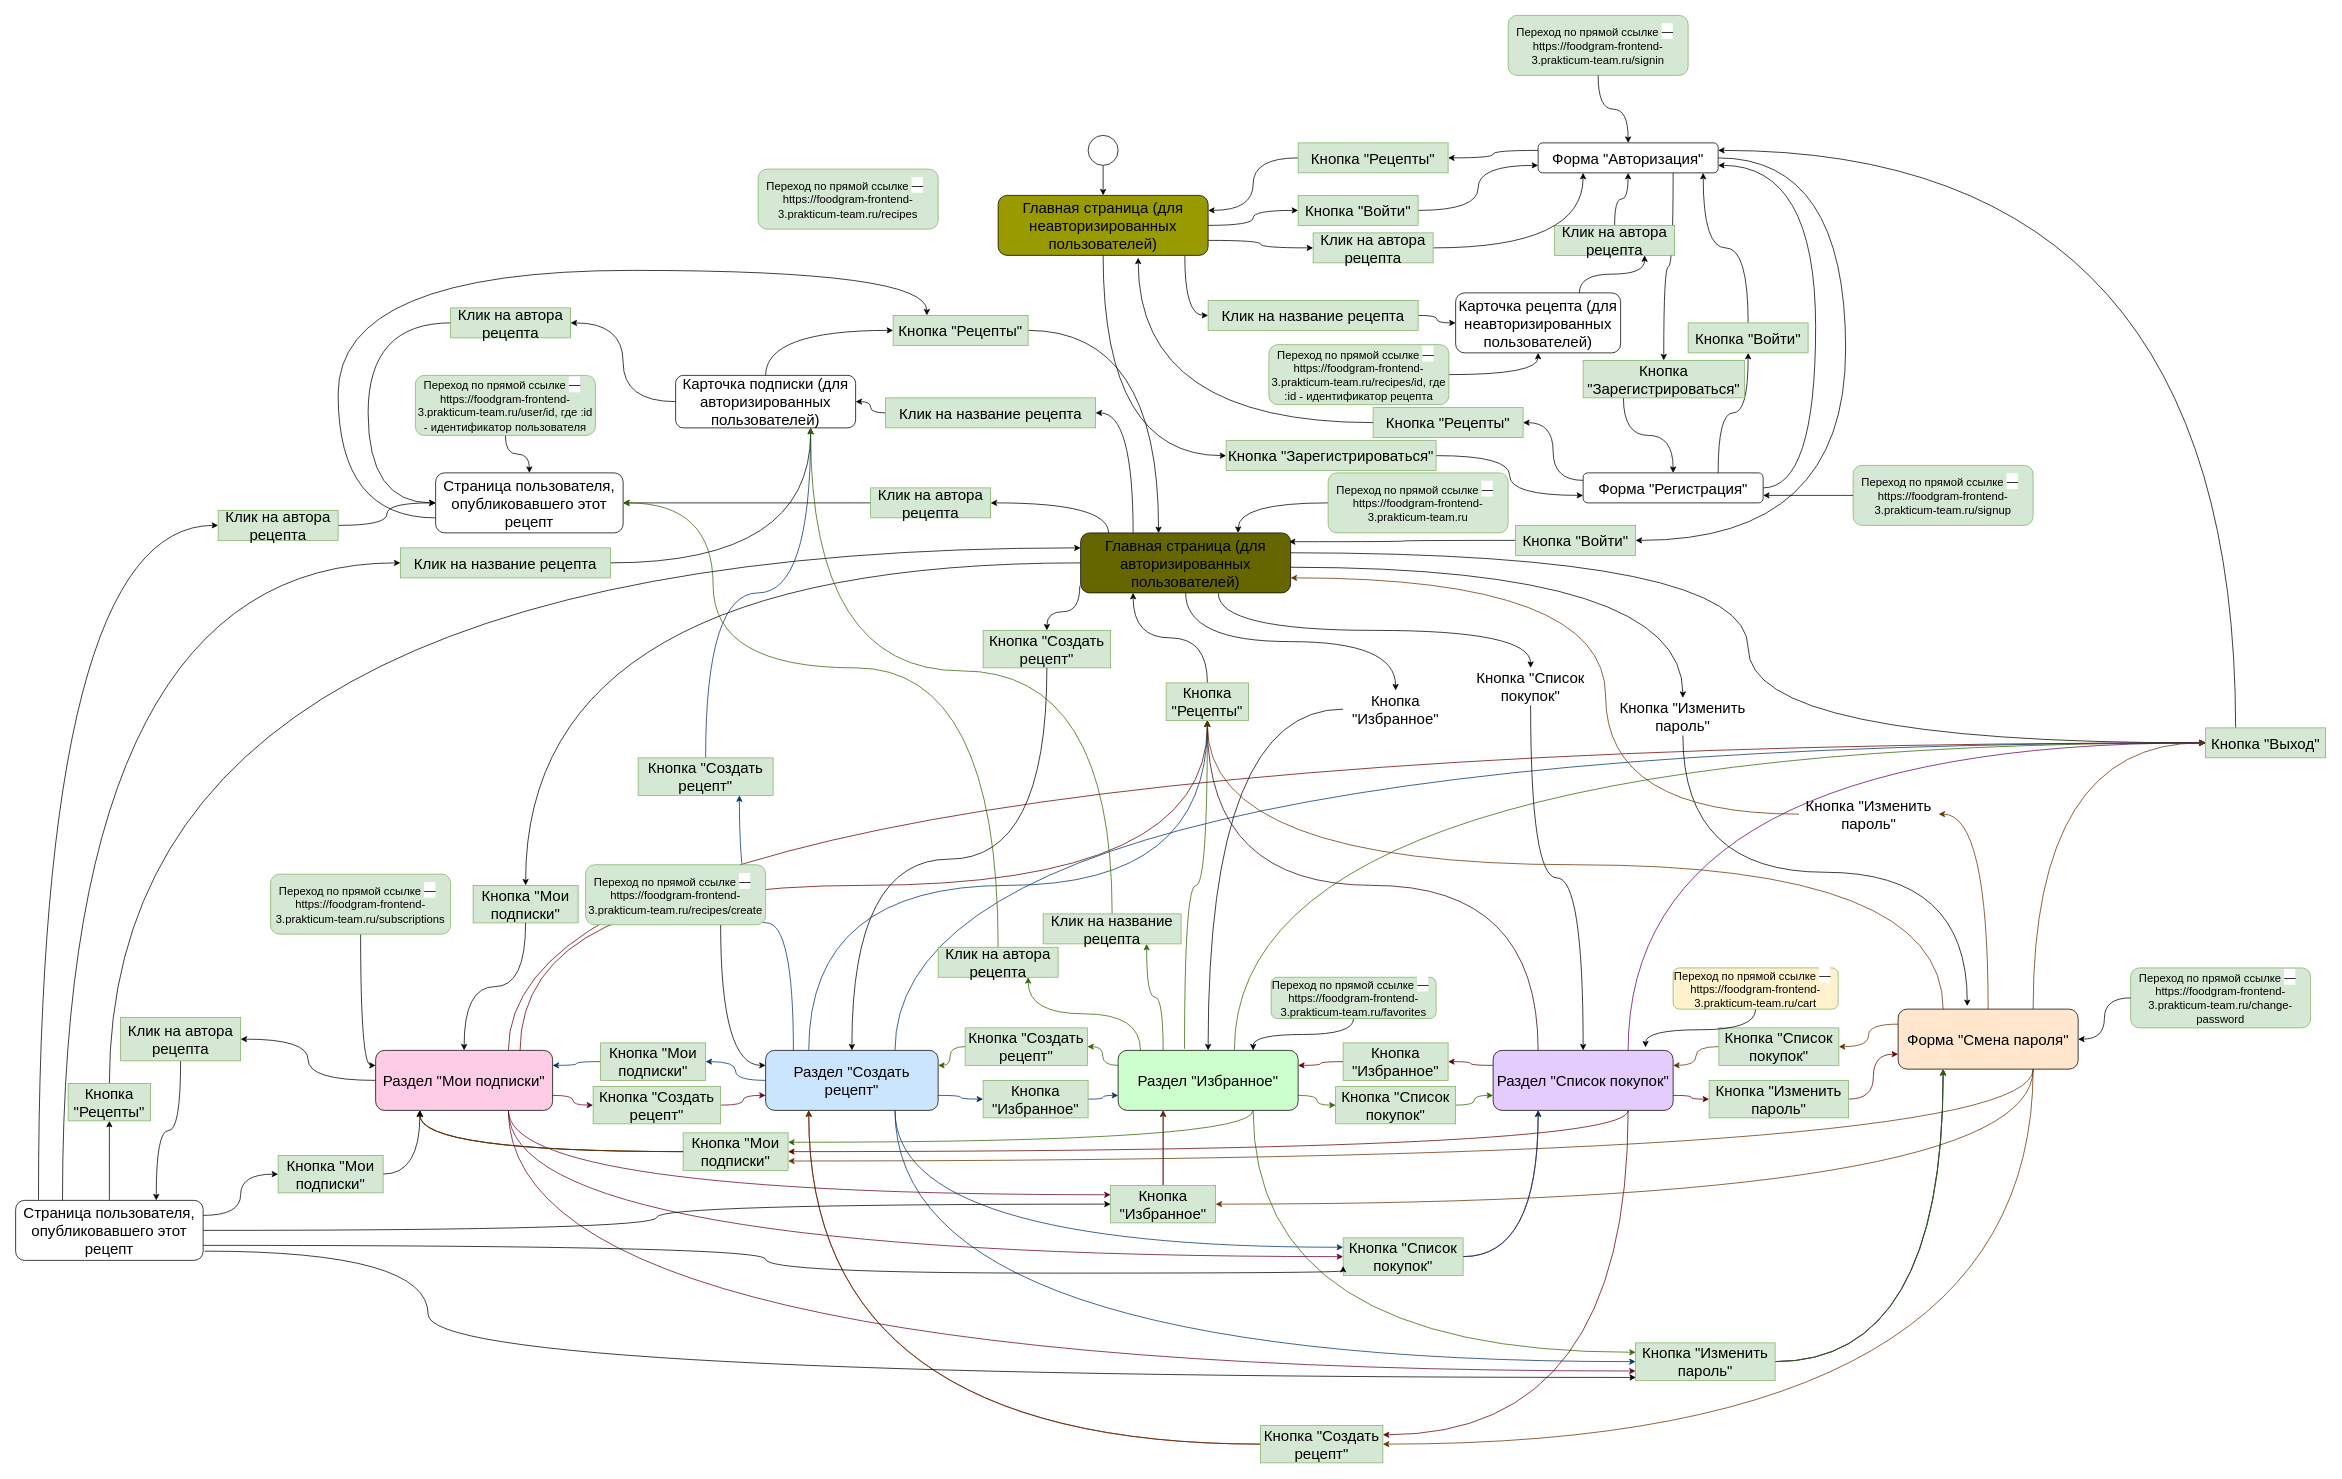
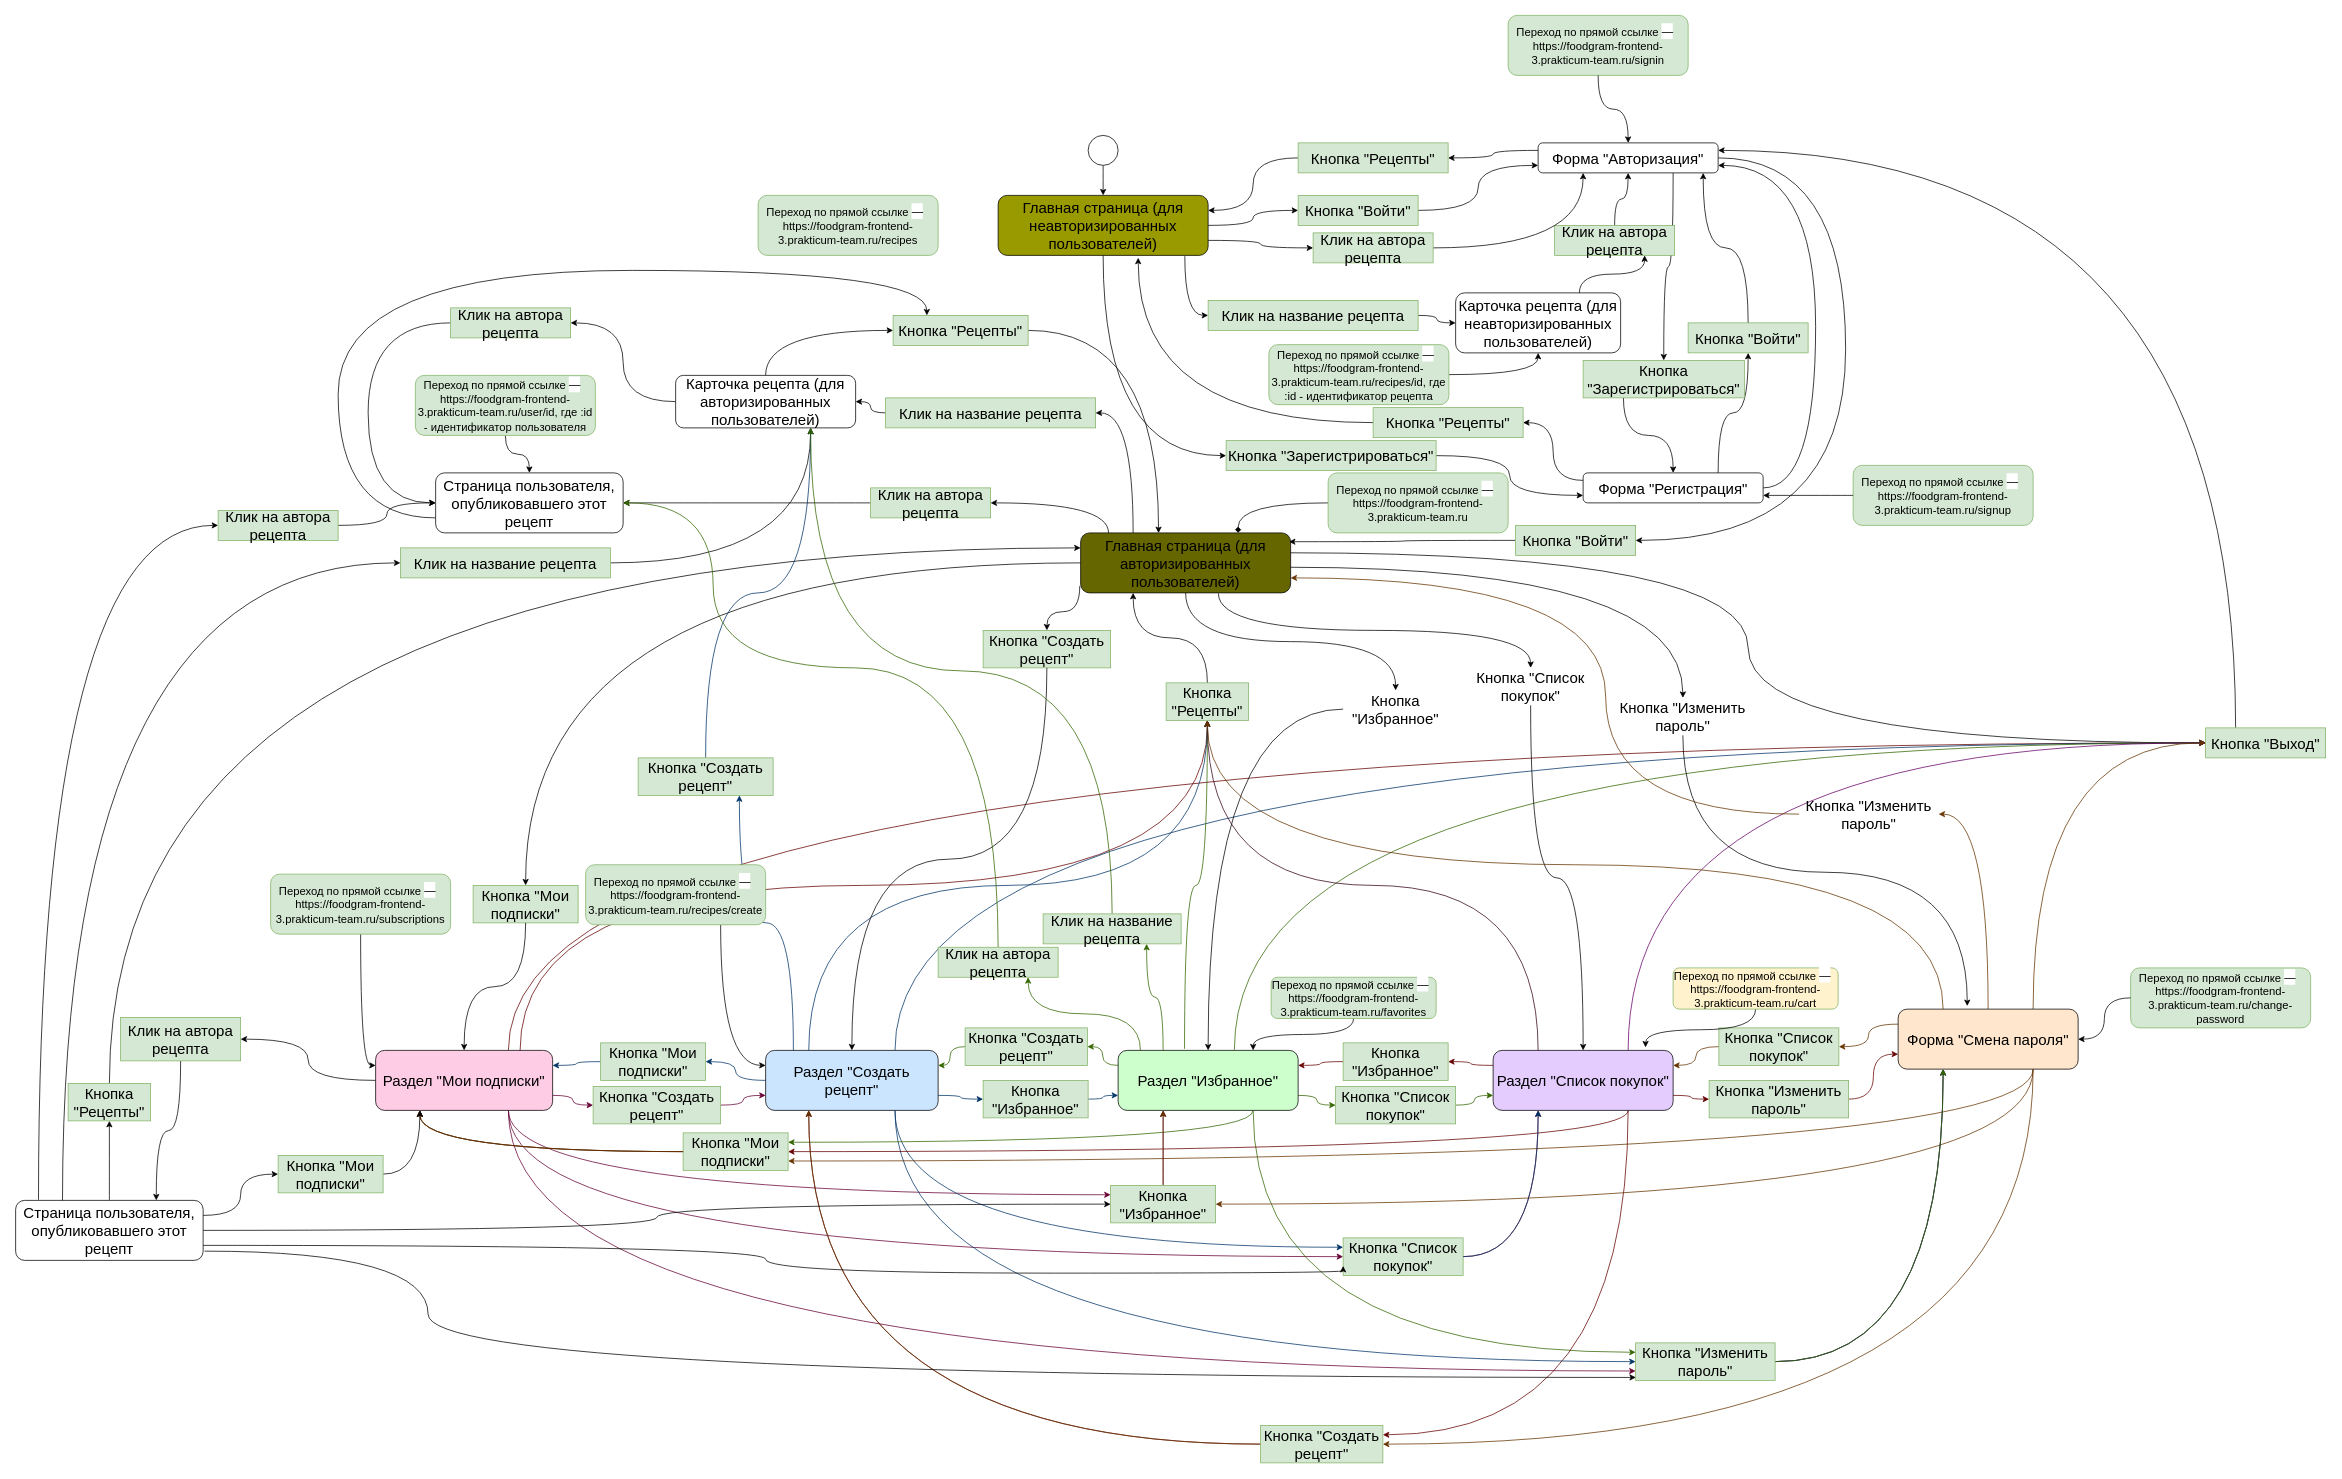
(848, 199) -> (848, 225)
(765, 402) -> (765, 402)
(1238, 526) -> (1238, 526)
